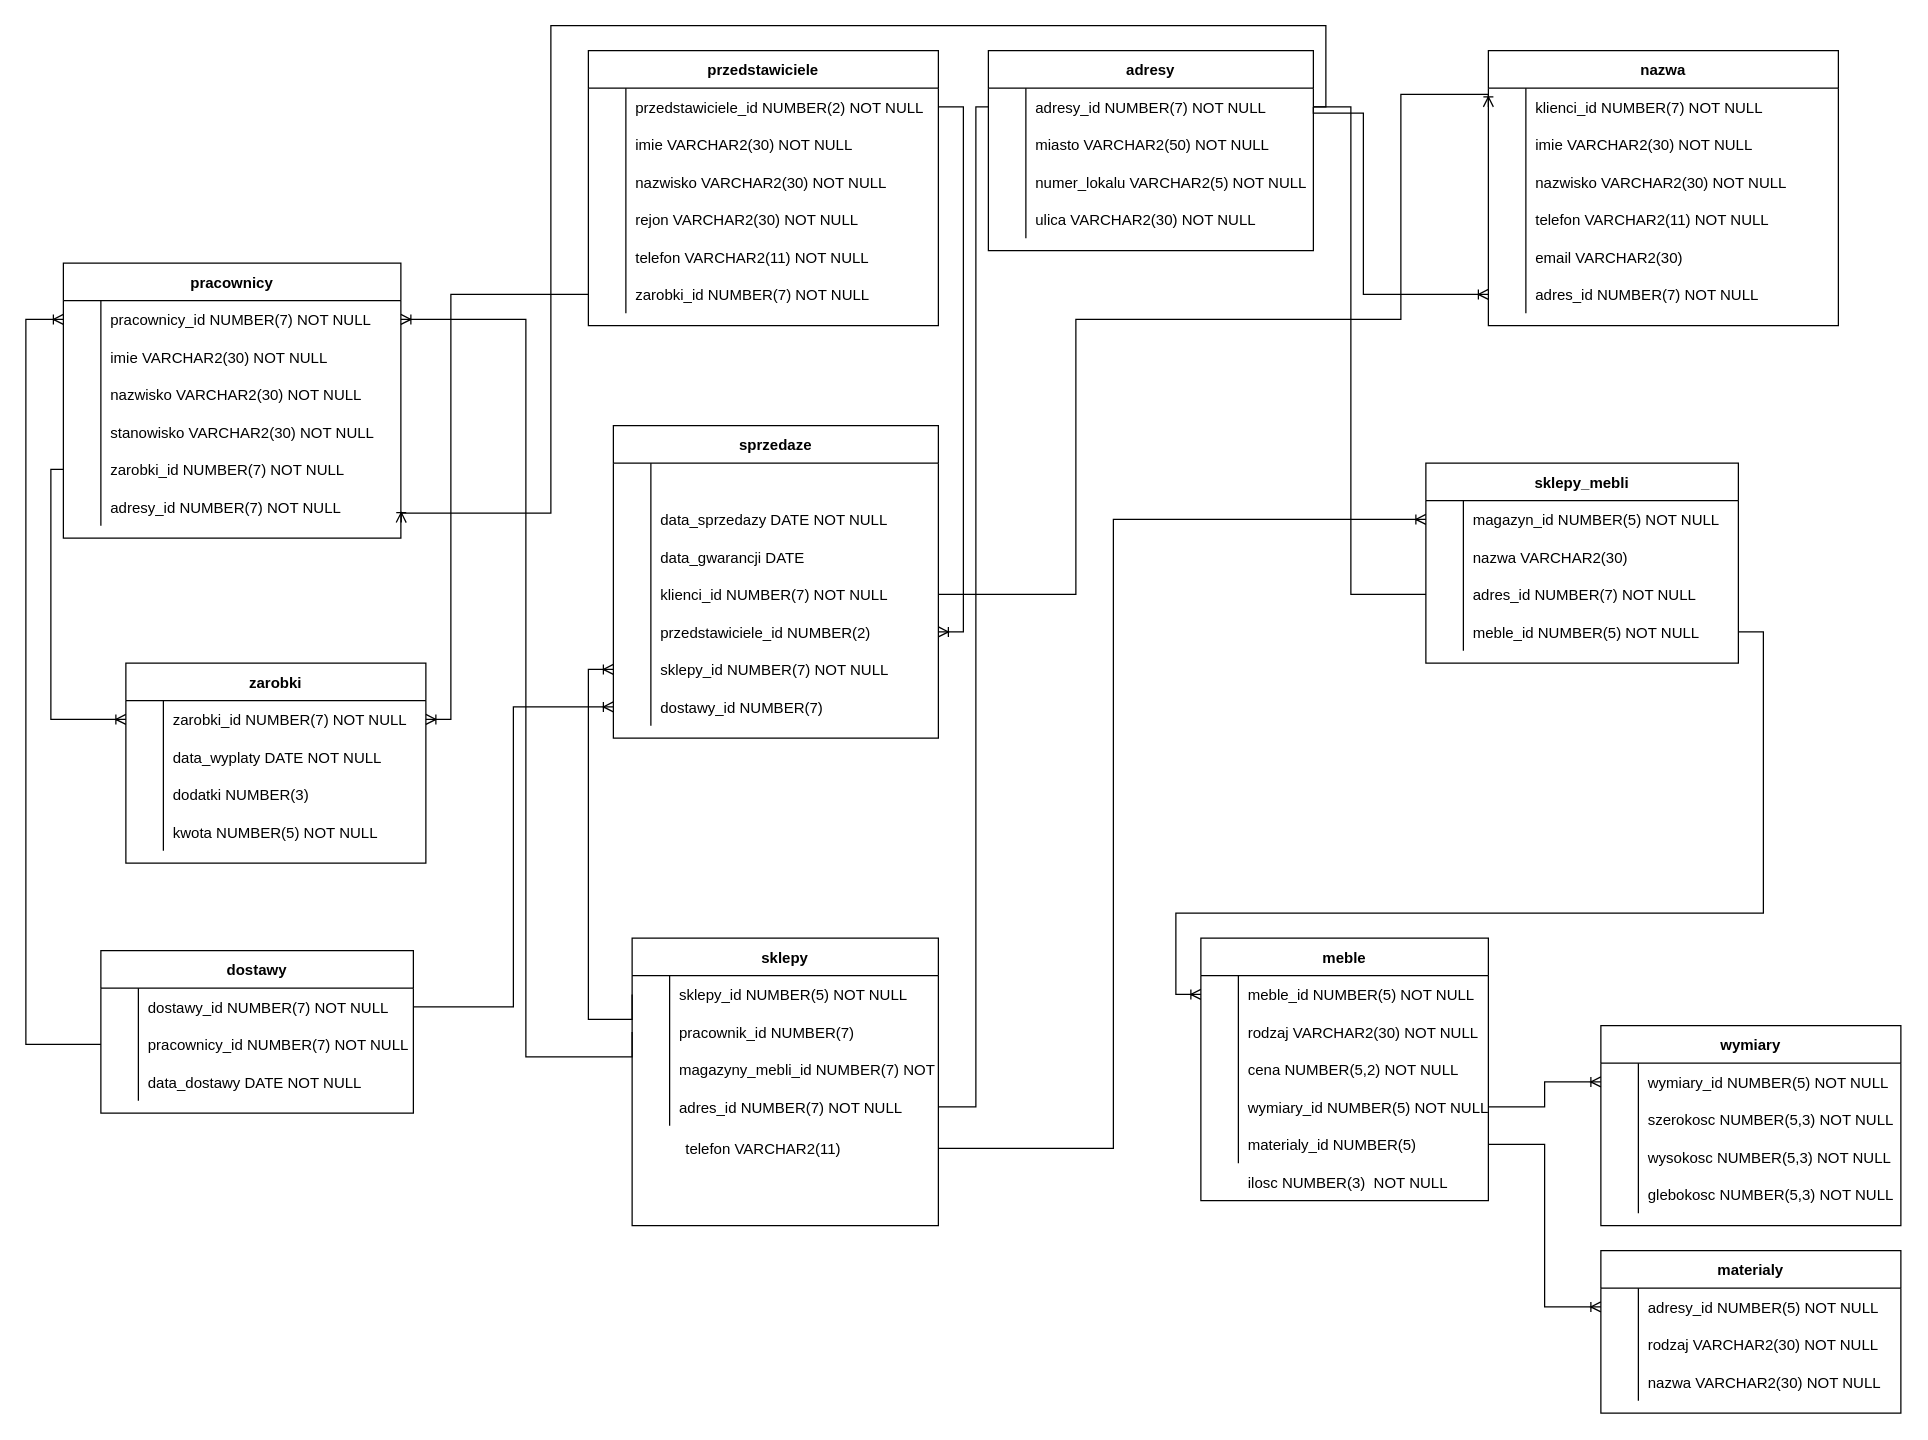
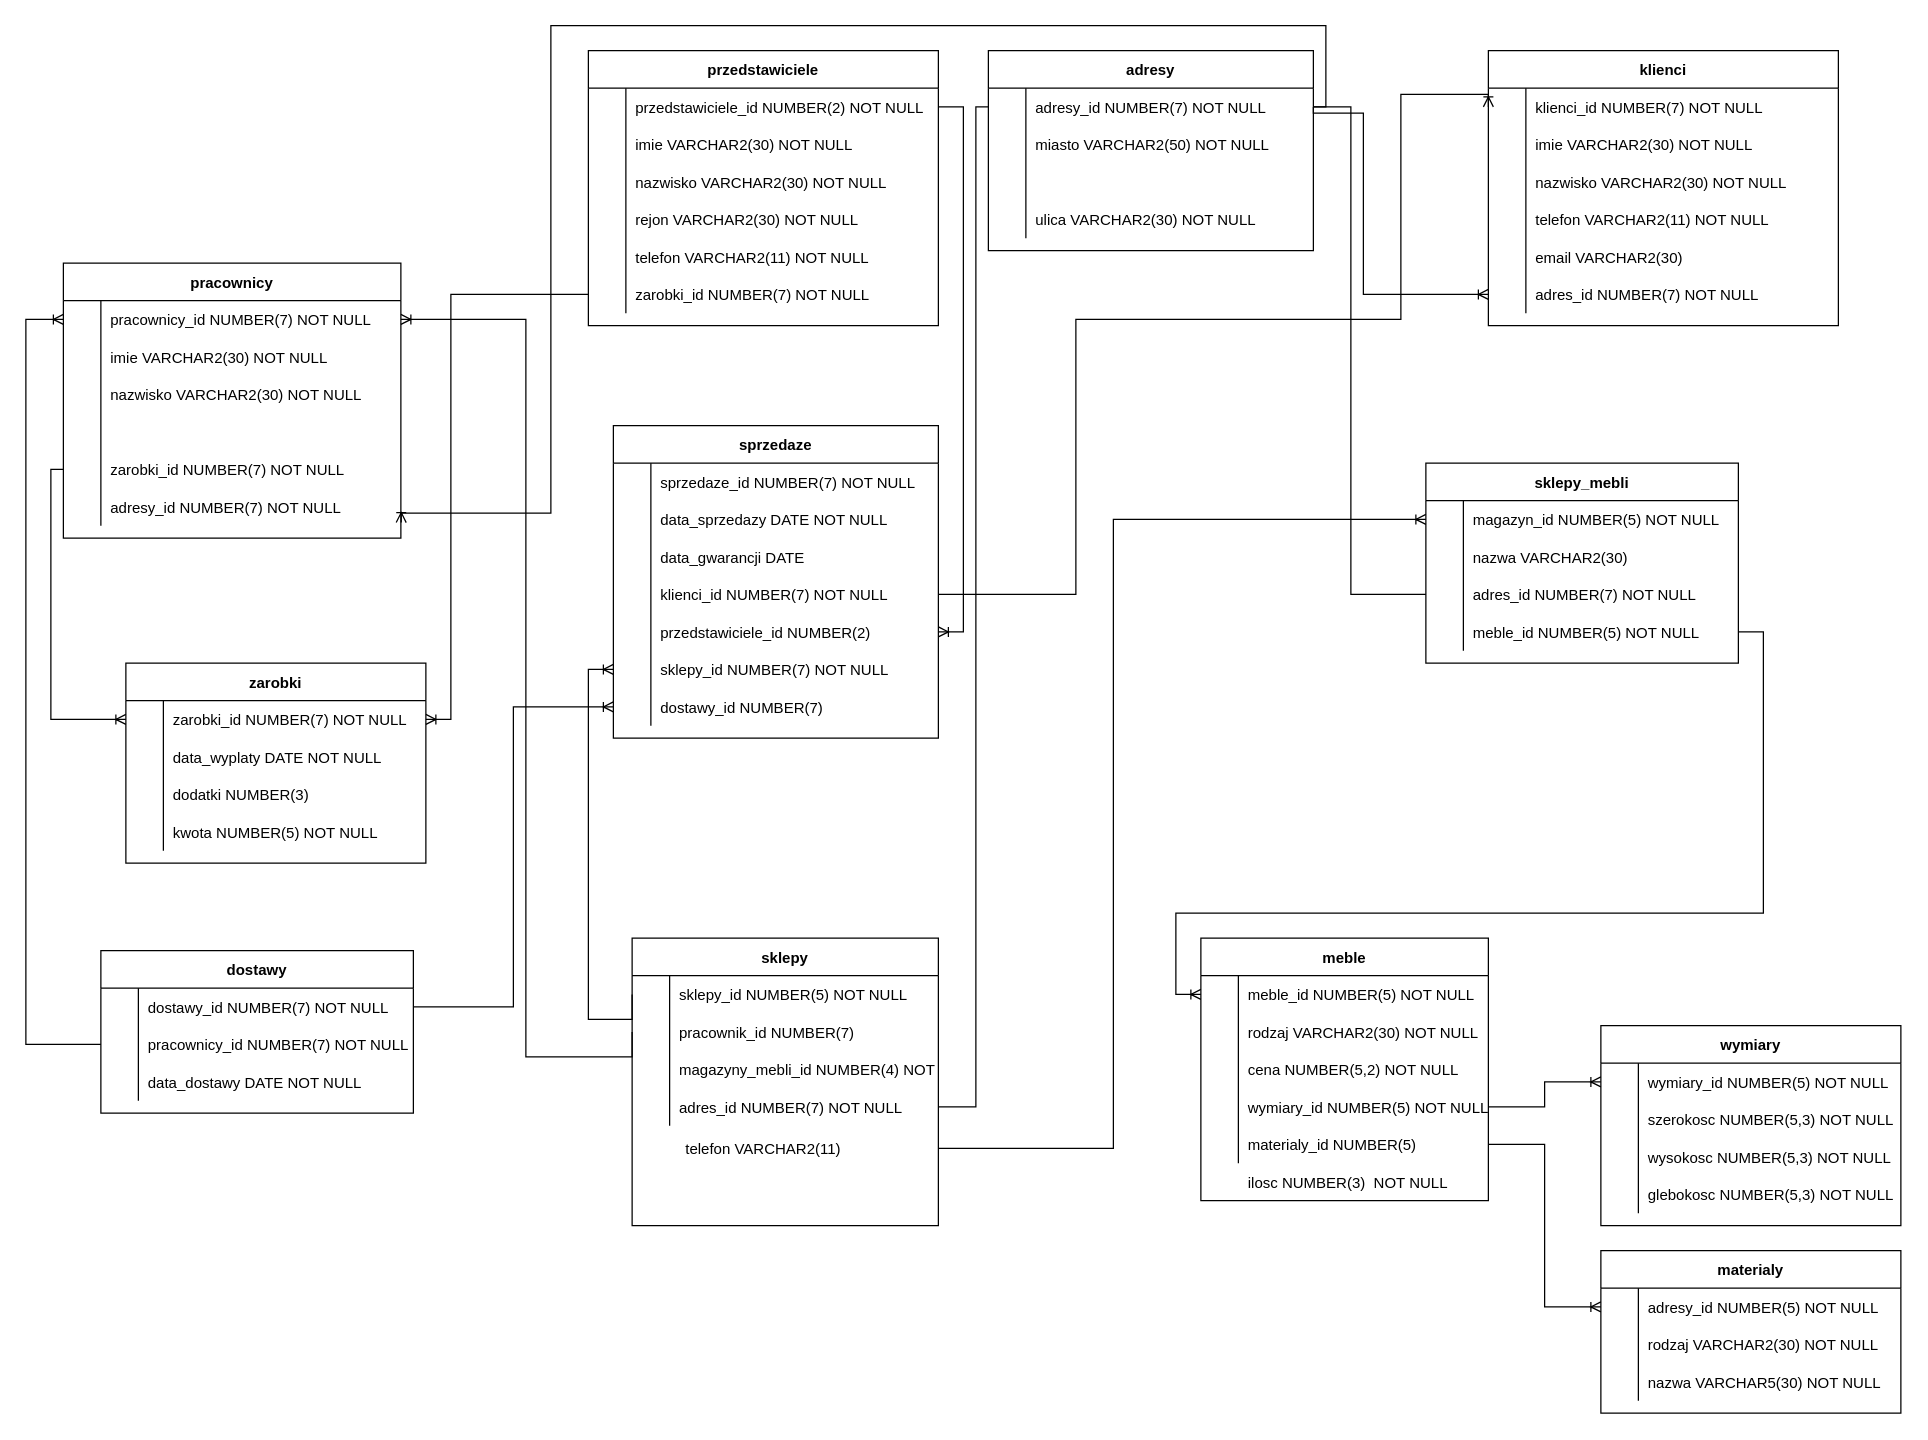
(1663, 70) -> (1663, 70)
(1169, 182) -> none
(251, 432) -> none
none -> (794, 482)
(823, 1070) -> (823, 1070)
(1769, 1383) -> (1769, 1383)
